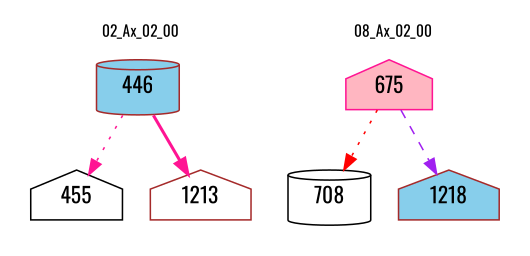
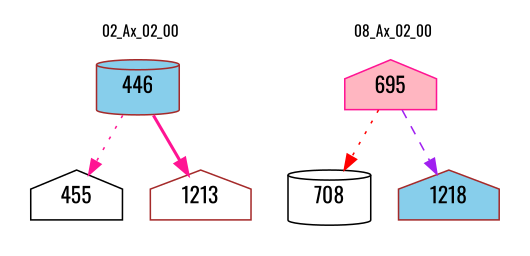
(389, 87) -> (391, 87)
